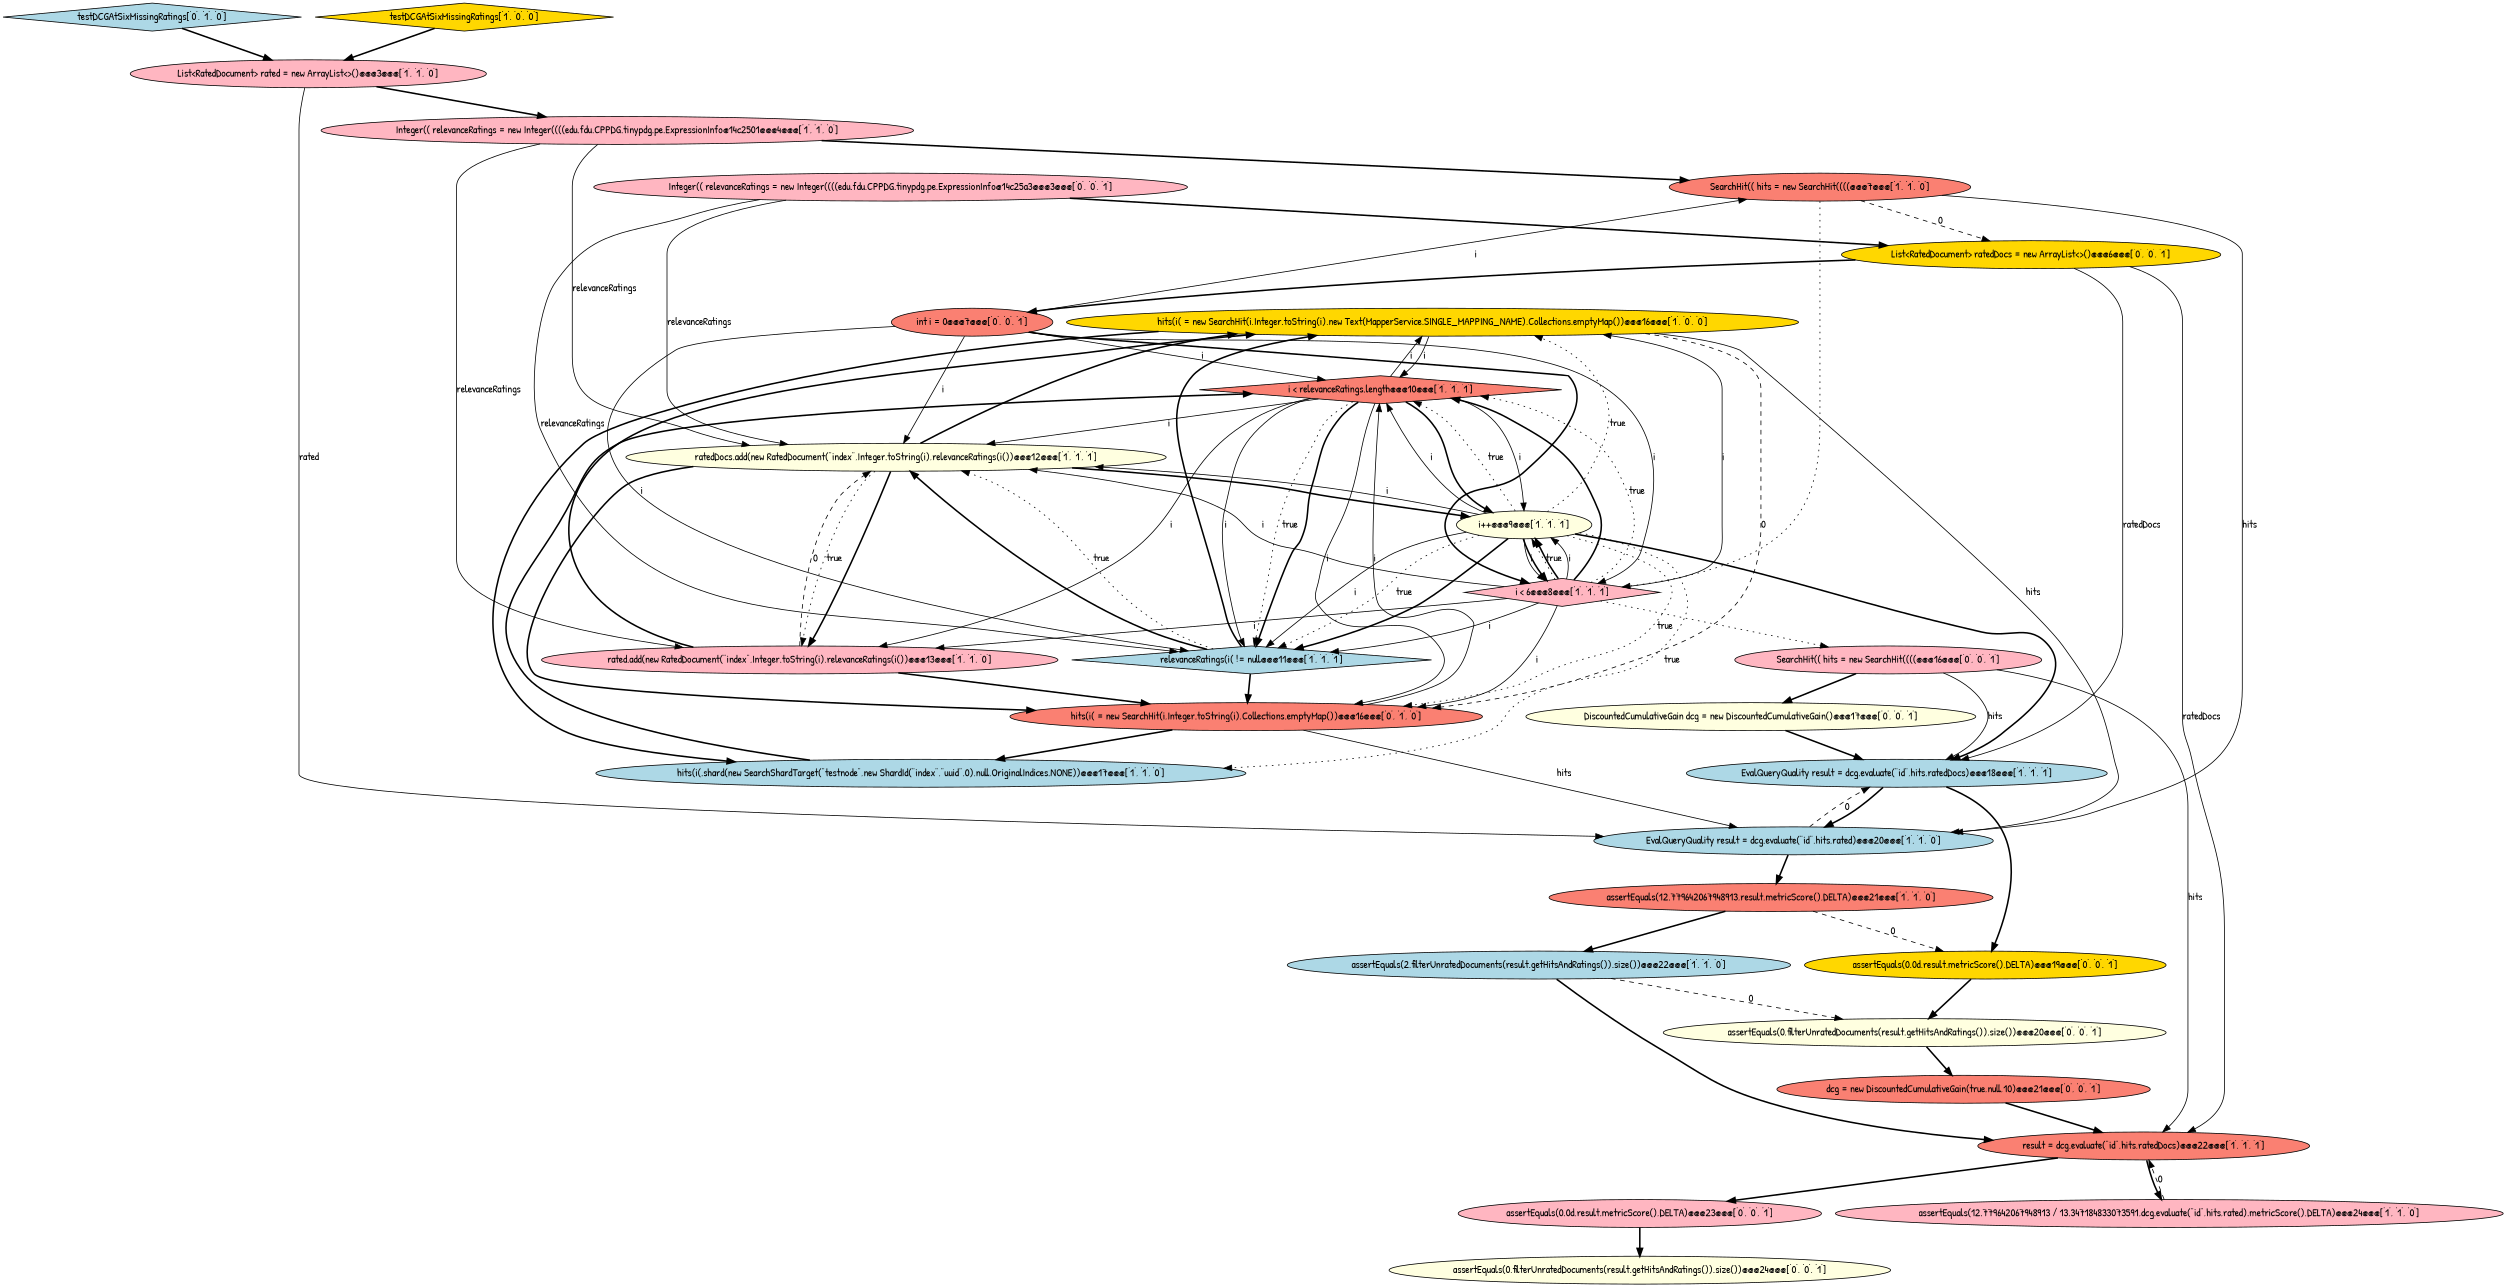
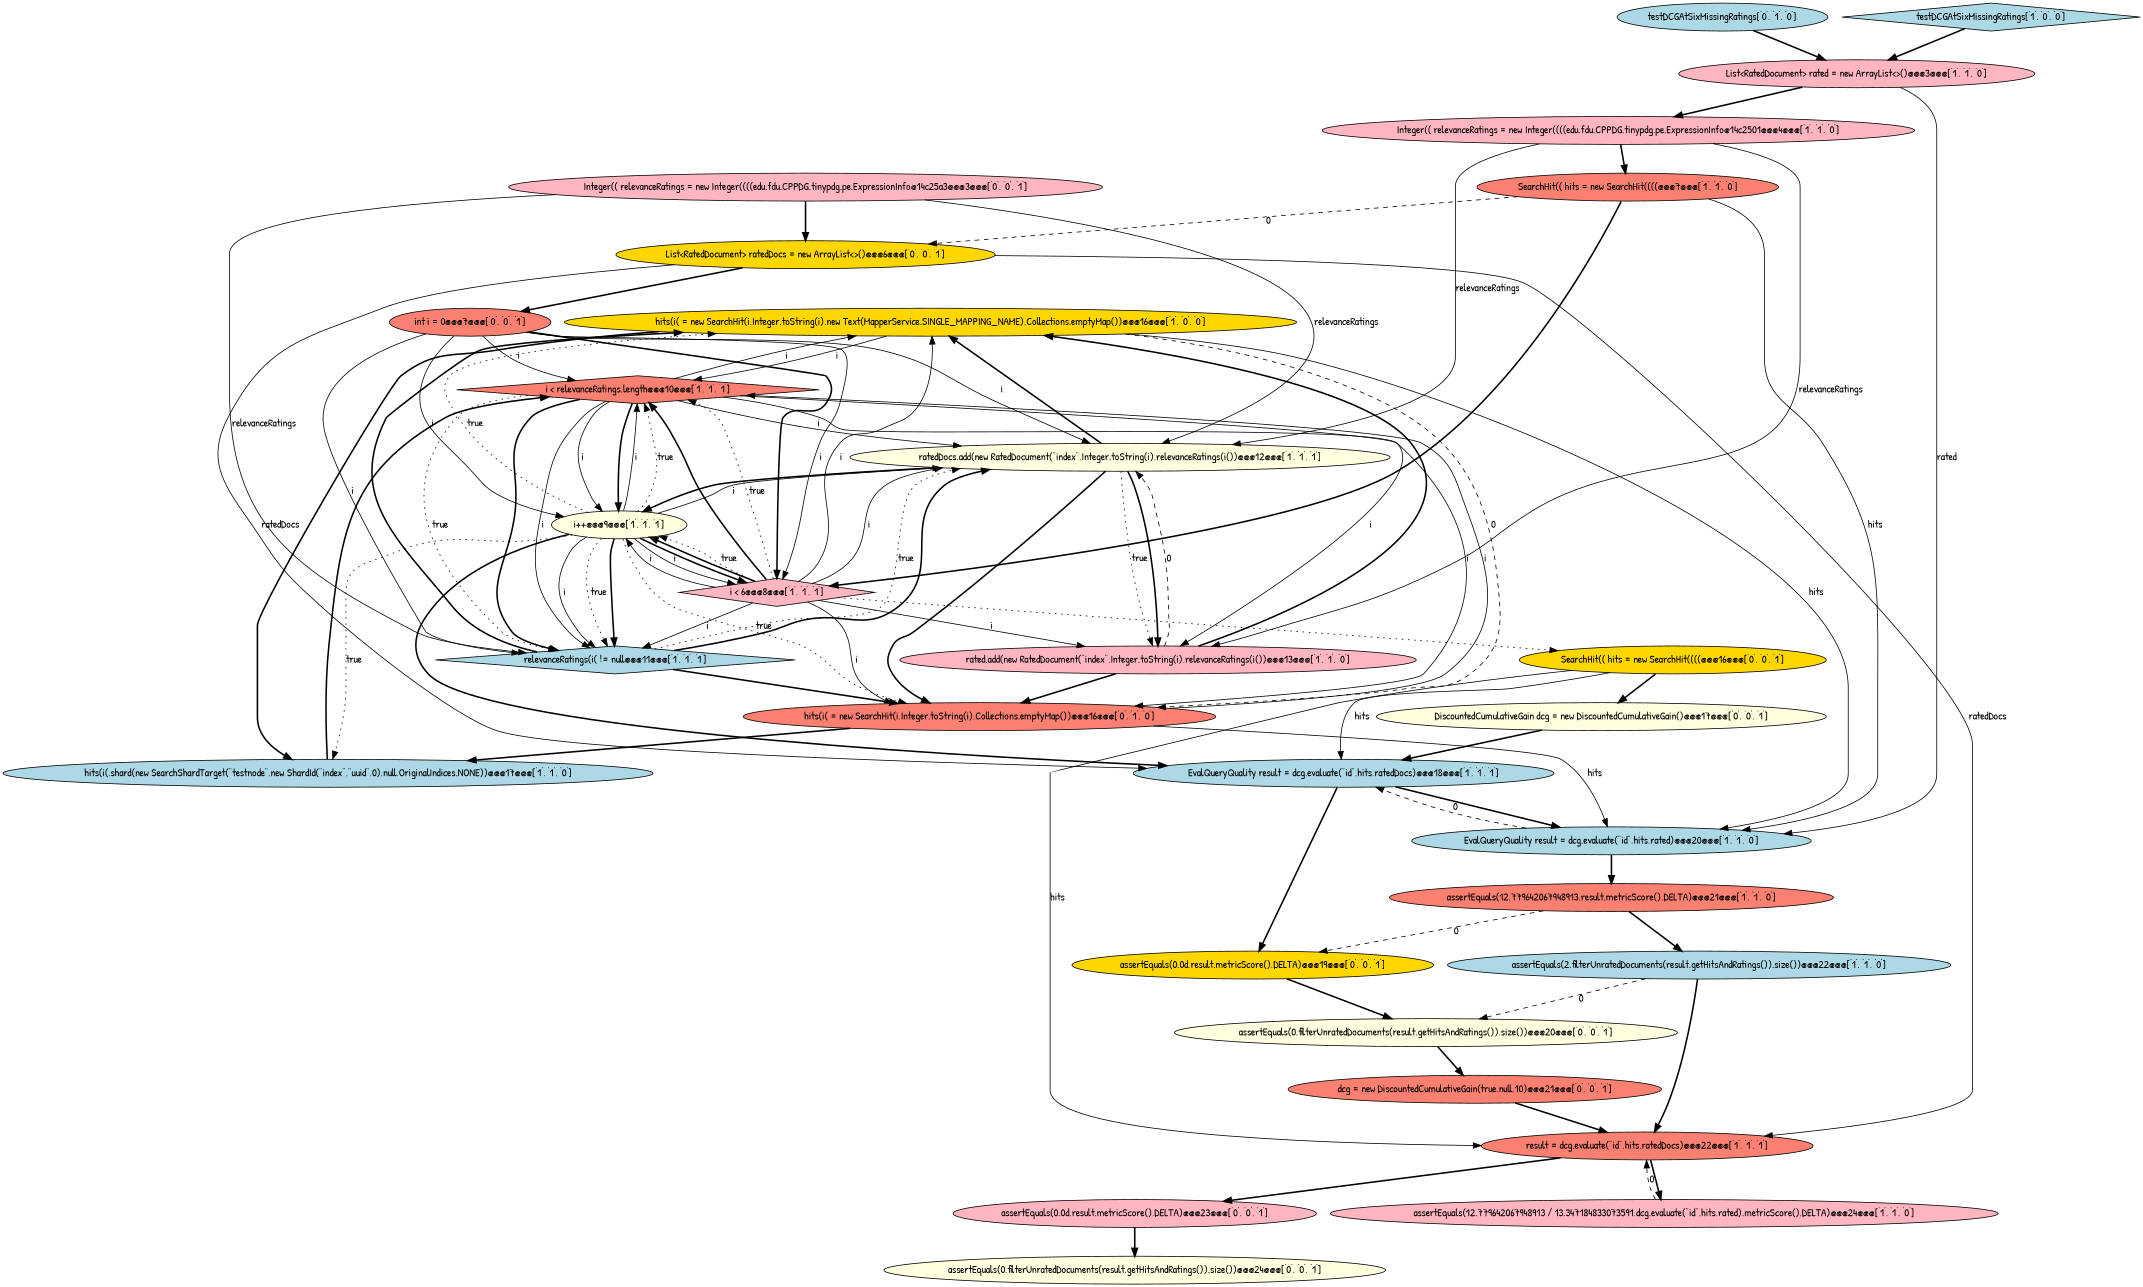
(152, 17) -> (1722, 17)
(464, 17) -> (1991, 17)
(1384, 256) -> (448, 447)
(1818, 454) -> (1295, 509)
(1888, 660) -> (1673, 660)
